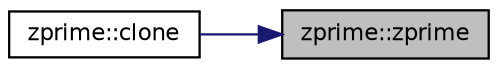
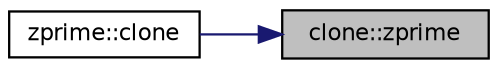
(385, 34) -> (385, 34)
